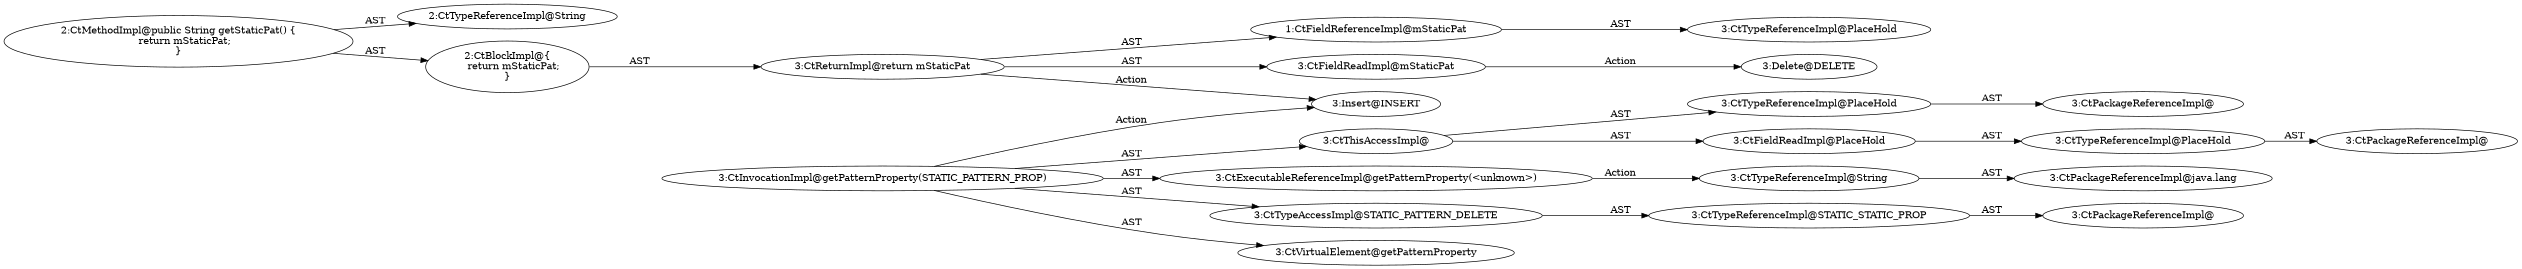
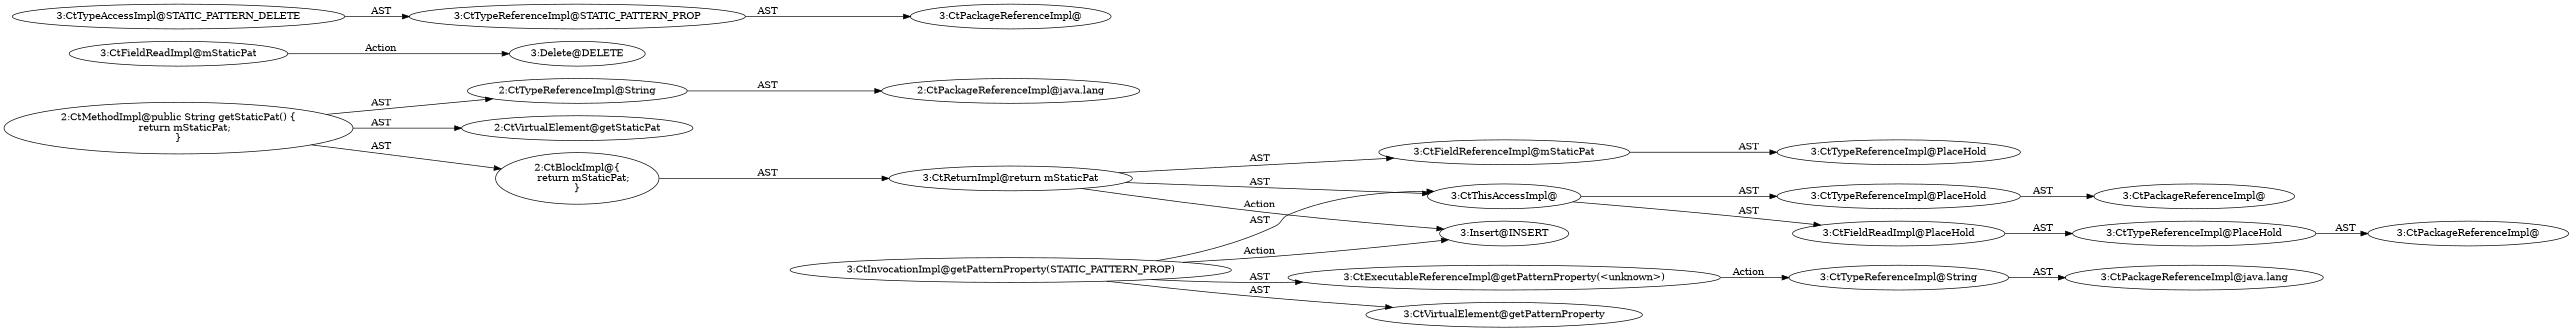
(1376, 30) -> (1504, 152)
(1132, 67) -> (1274, 188)
none -> (1011, 91)
none -> (577, 128)
(1133, 197) -> none
(1809, 216) -> (577, 17)
